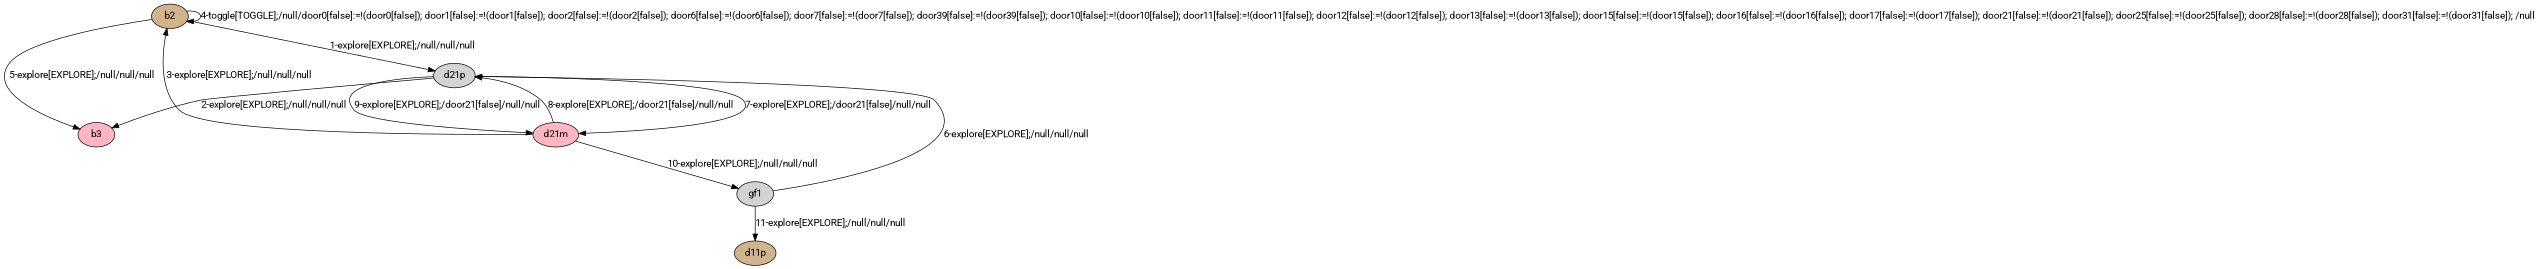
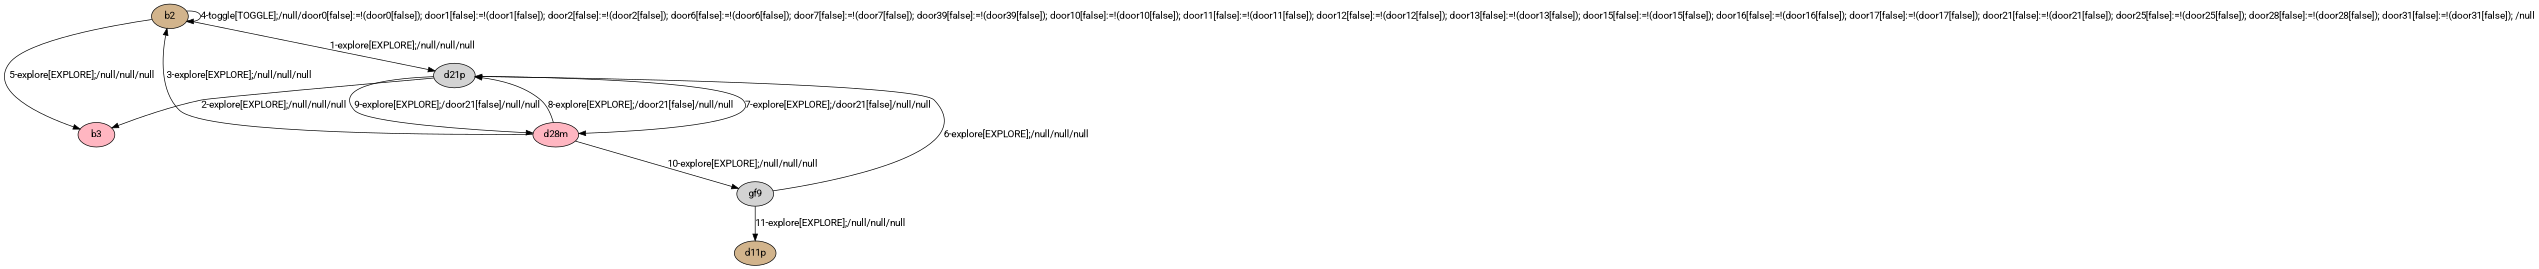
(556, 135) -> (556, 135)
(755, 194) -> (755, 194)
